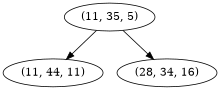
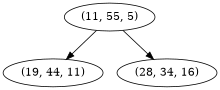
(110, 17) -> (110, 17)
(53, 73) -> (53, 73)
